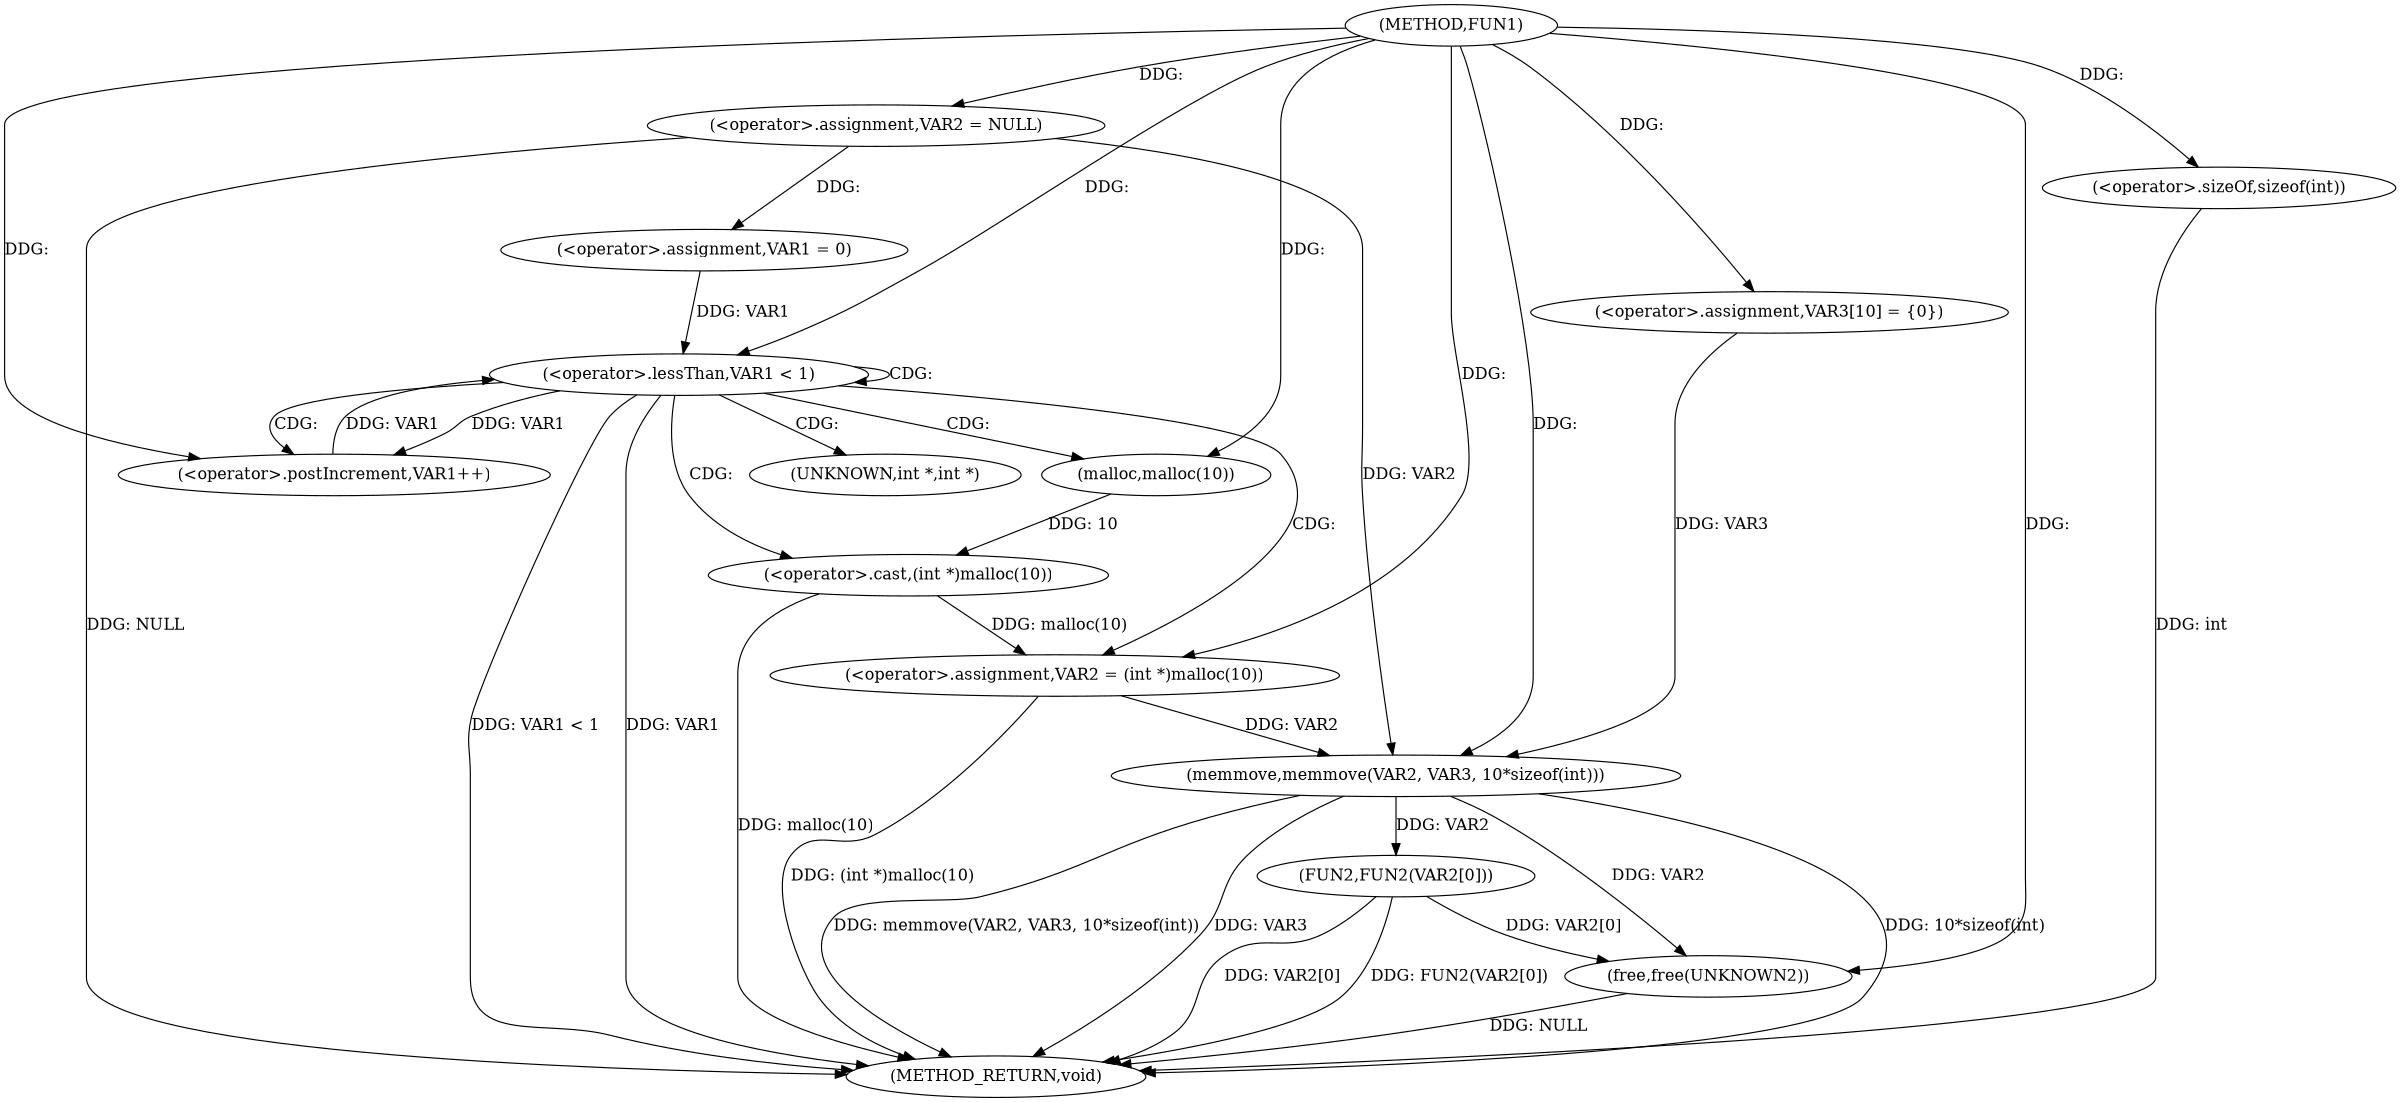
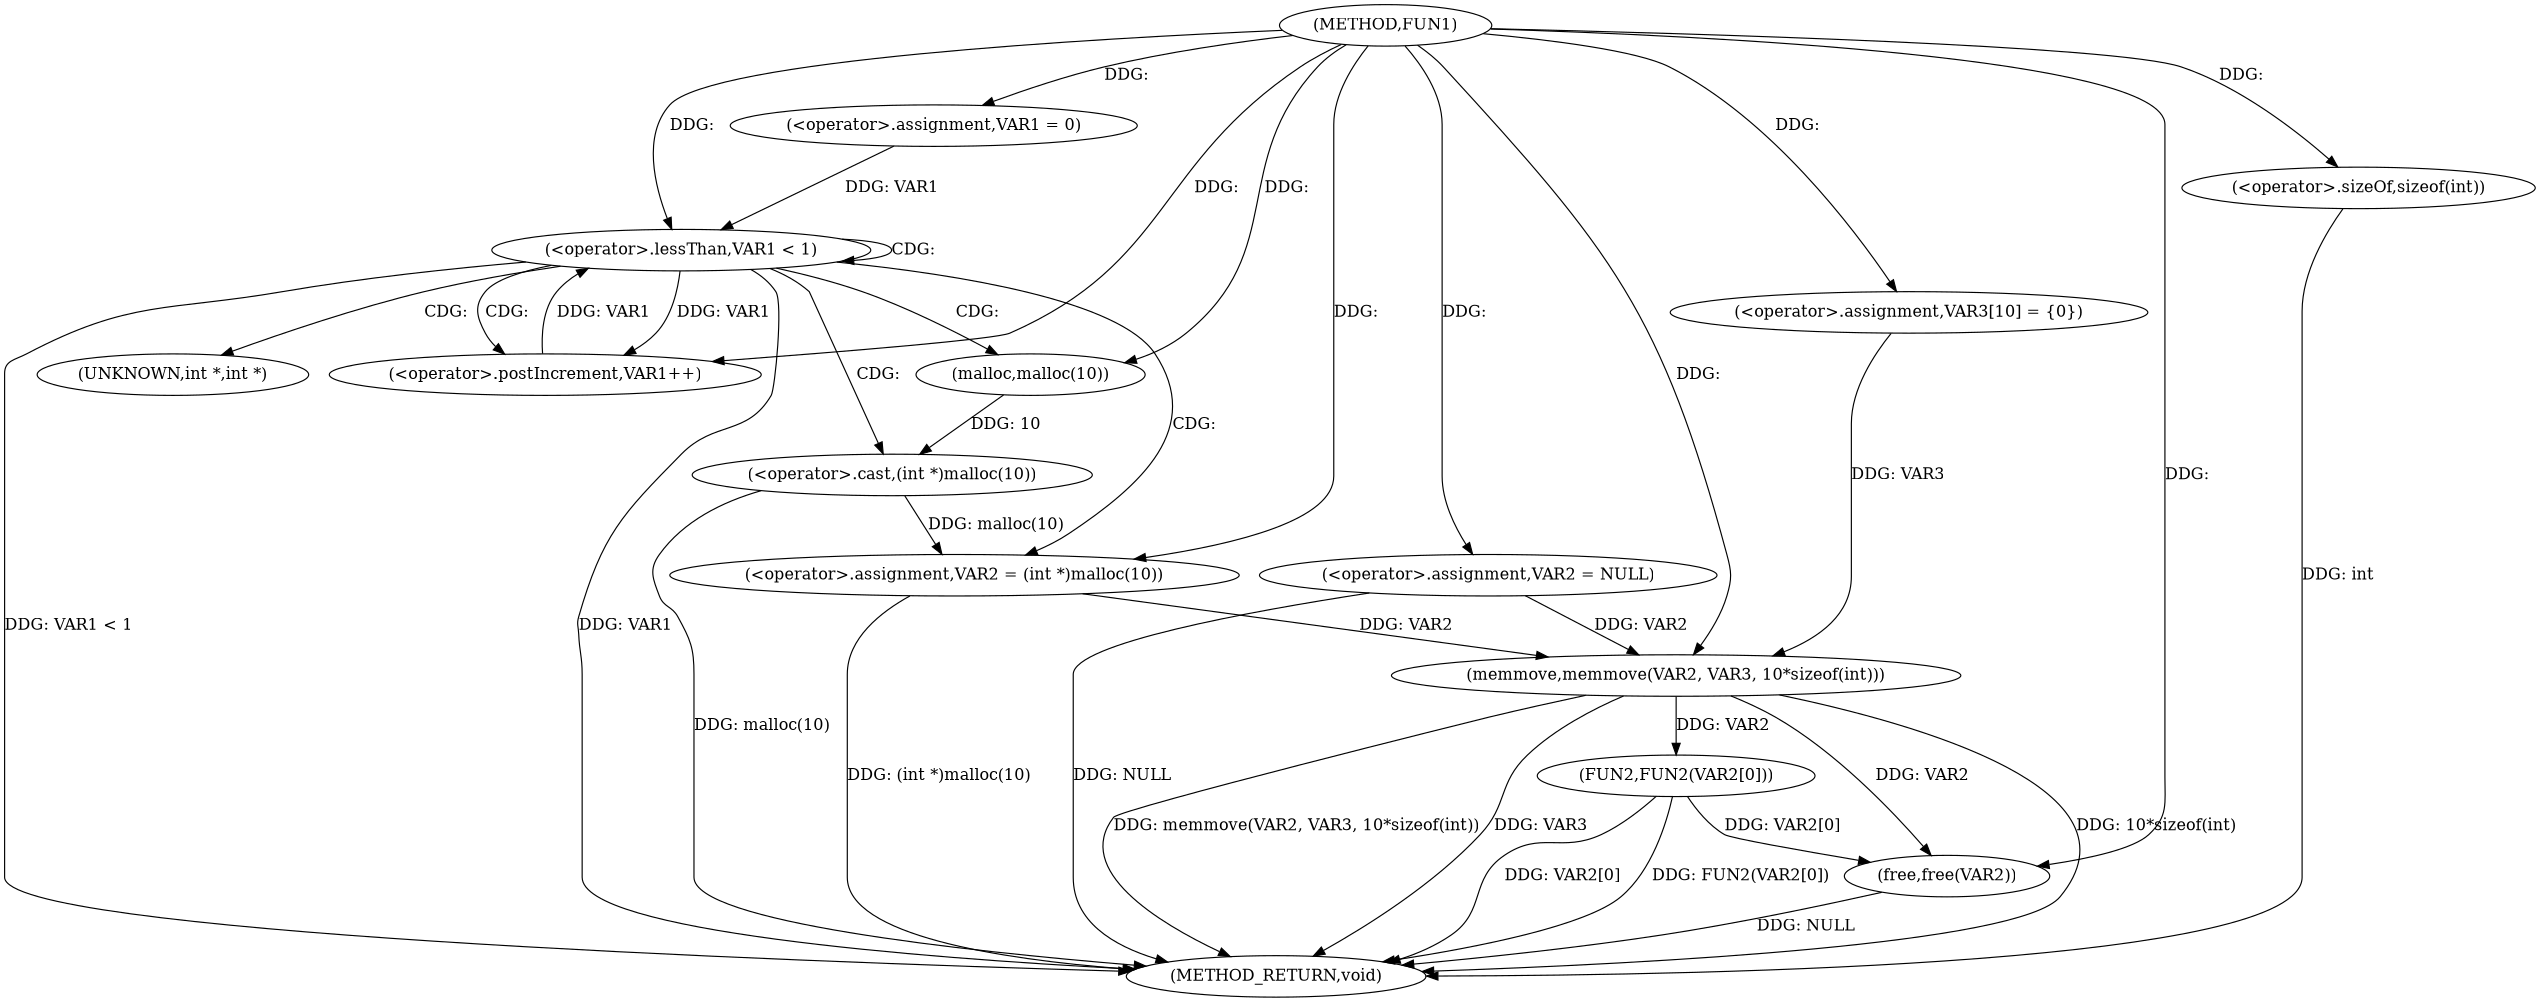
(795, 185) -> (1141, 59)
(1708, 976) -> (1947, 876)
